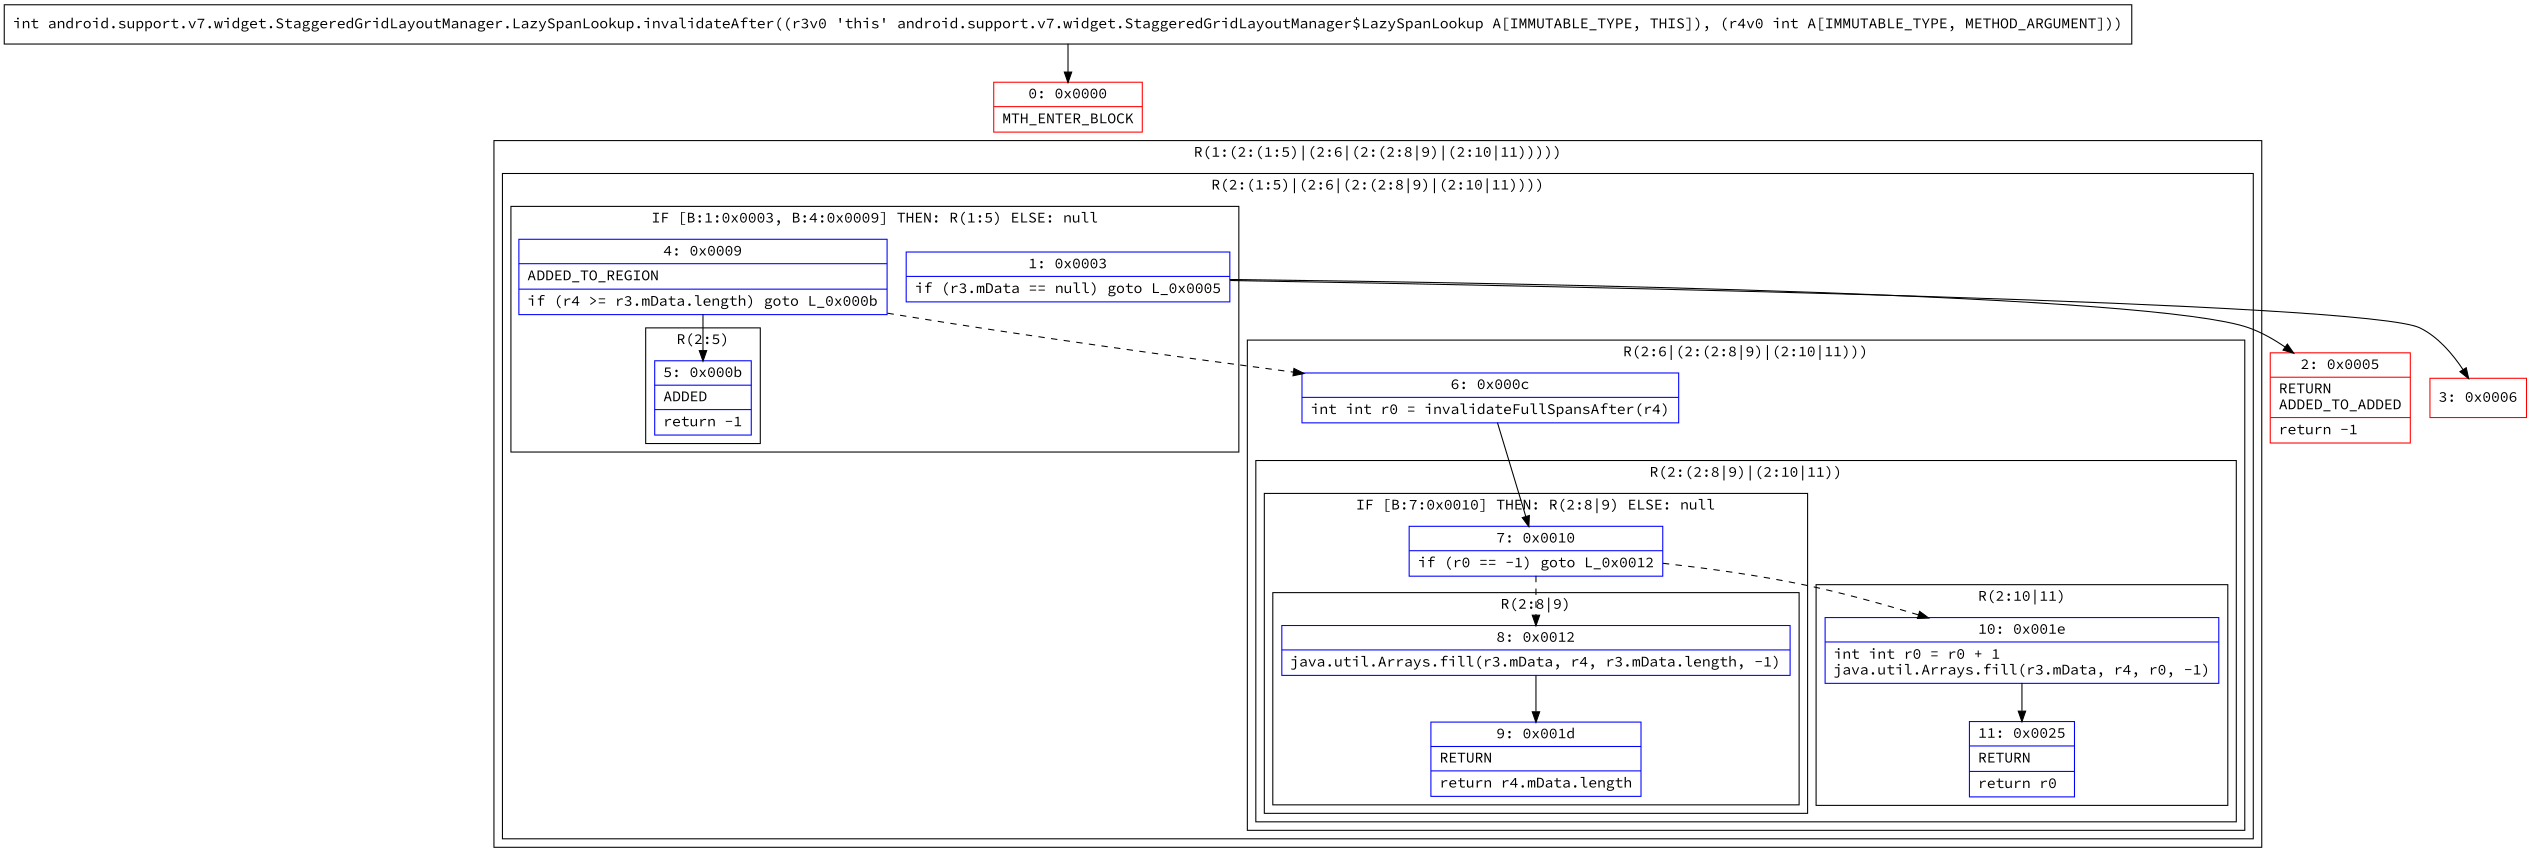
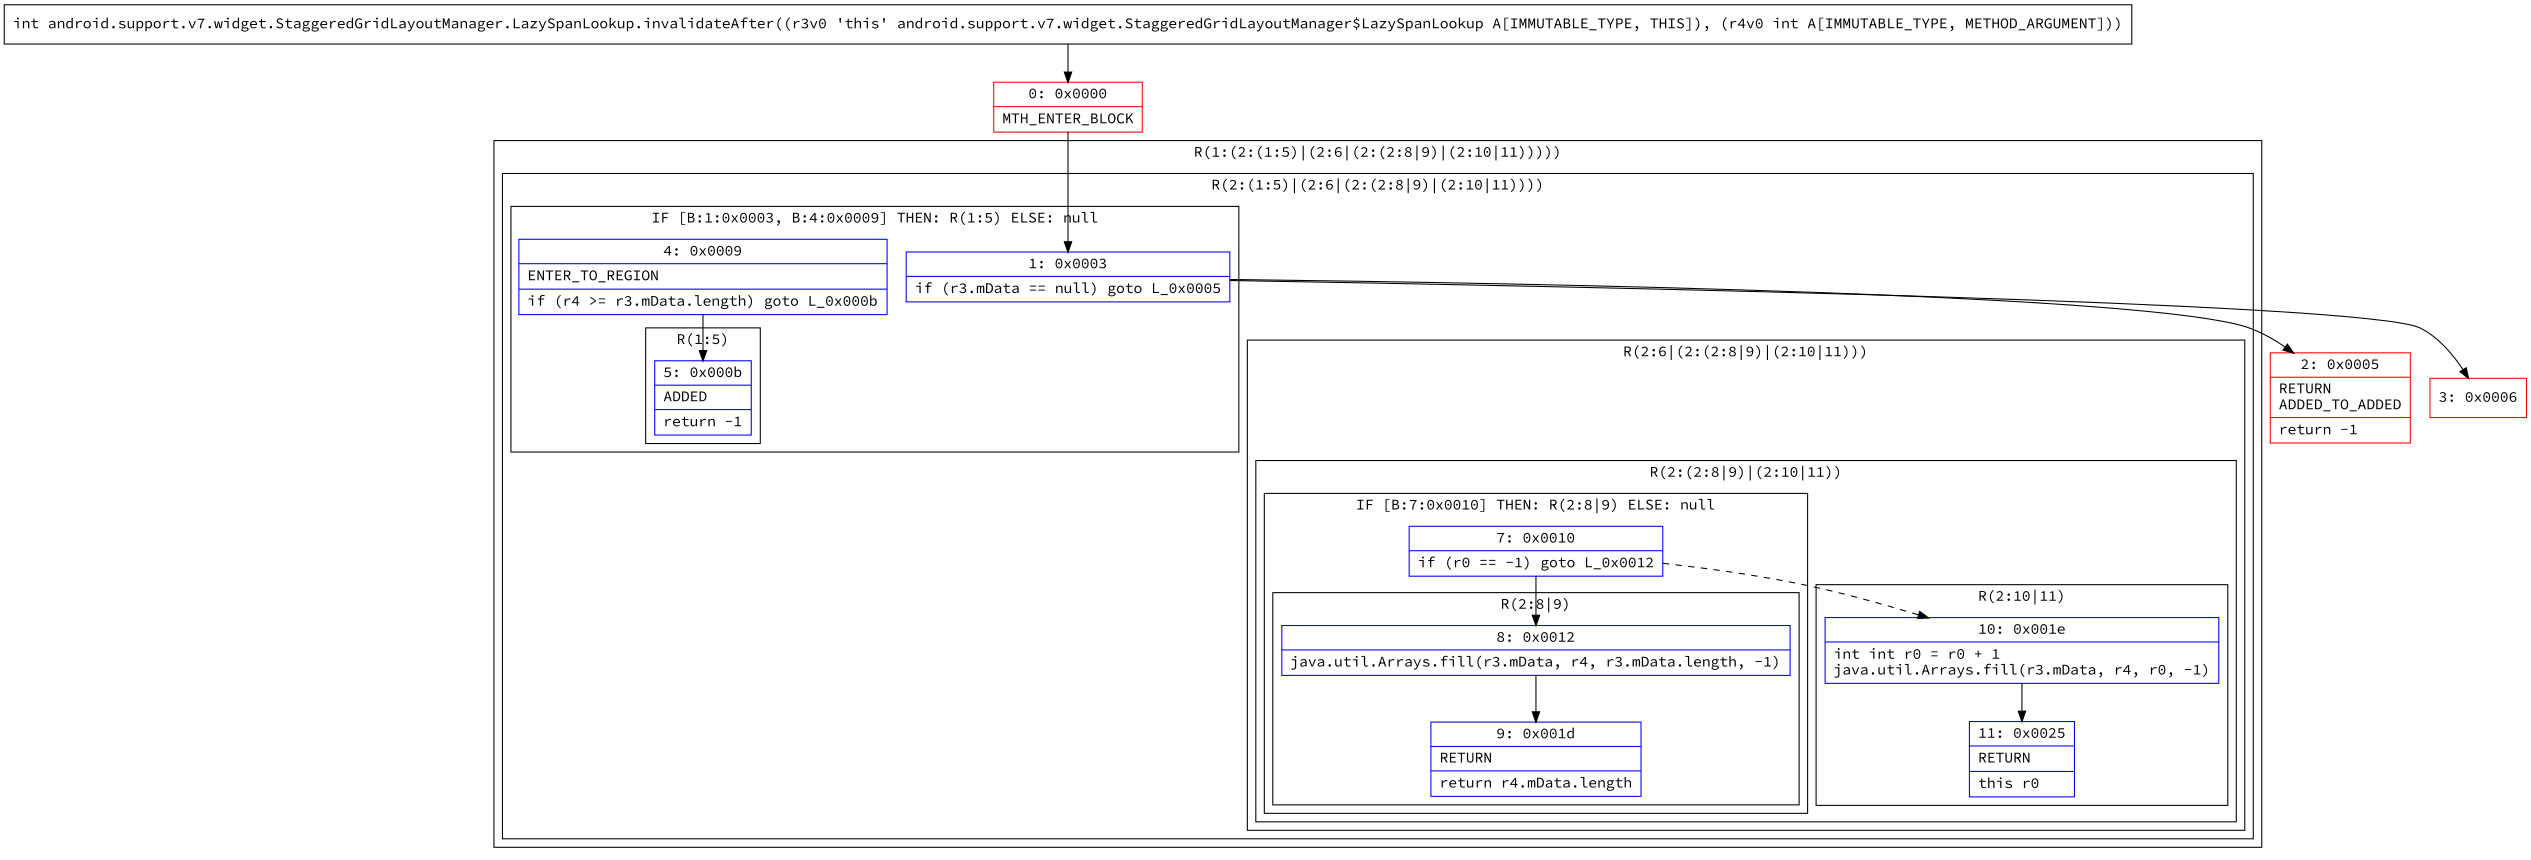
none -> (1068, 187)
(593, 276) -> (593, 276)
(703, 340) -> (703, 340)
(1490, 398) -> none
(1536, 599) -> (1536, 599)
(2018, 784) -> (2009, 784)
